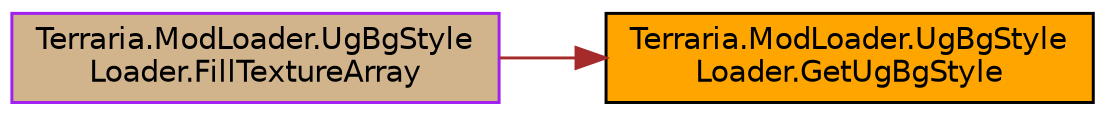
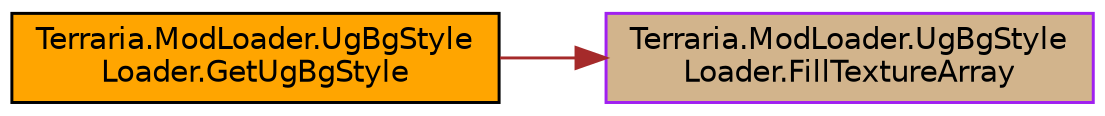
(538, 58) -> (538, 58)
